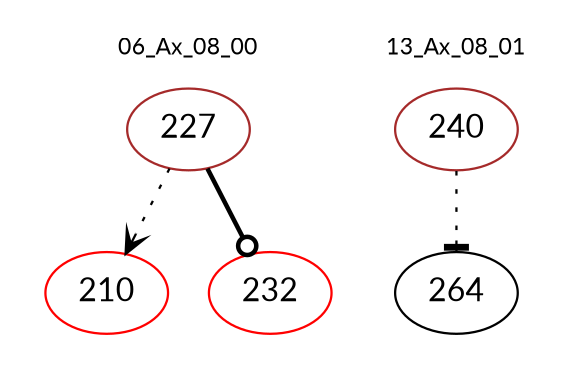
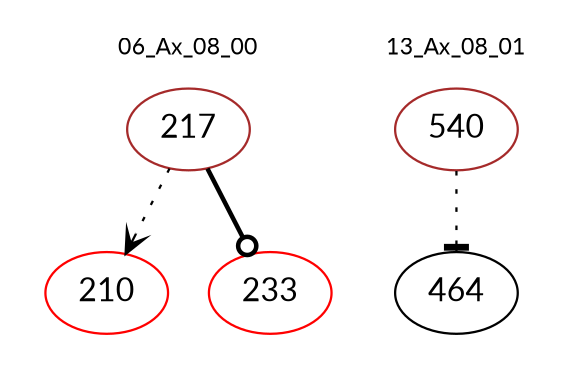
(188, 129) -> (188, 129)
(456, 129) -> (456, 129)
(270, 293) -> (270, 293)
(456, 293) -> (456, 293)
